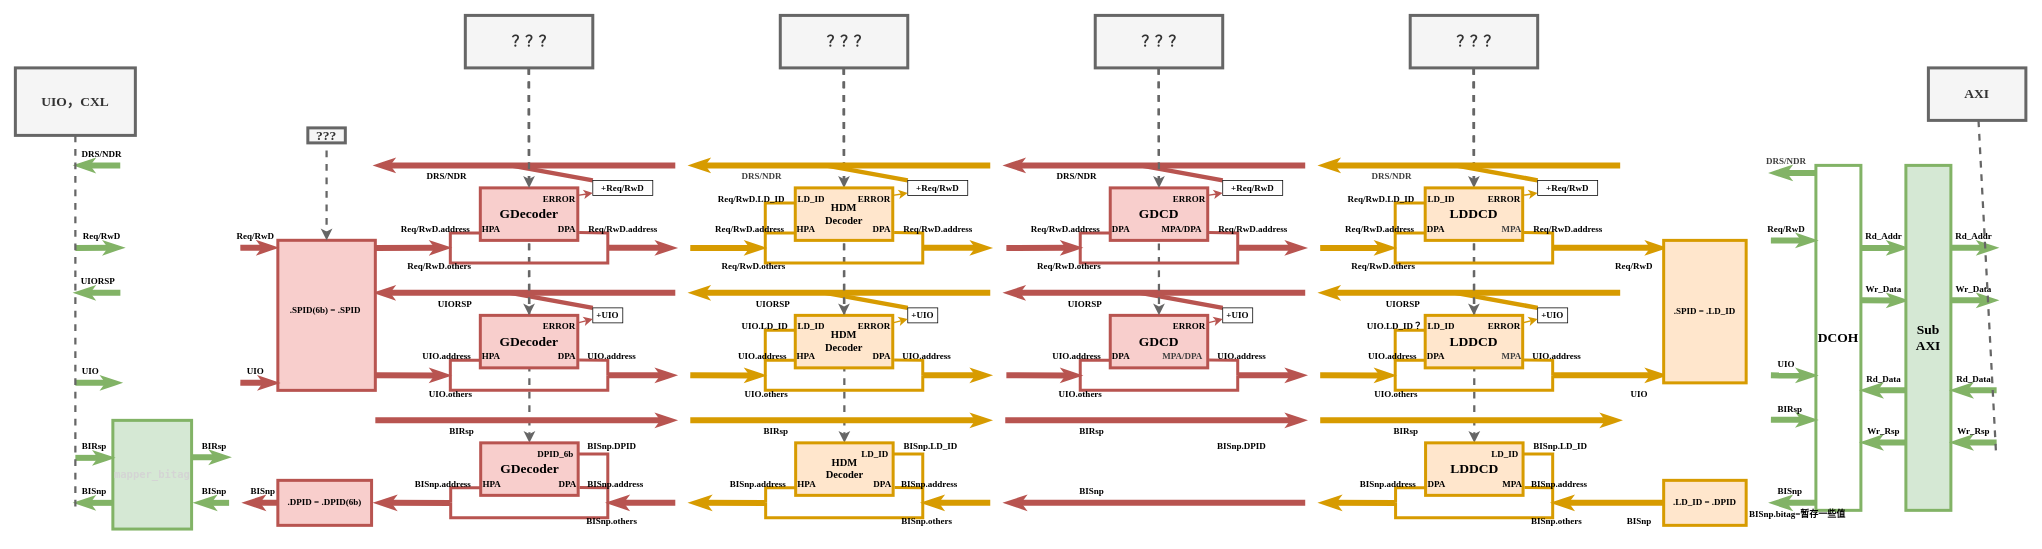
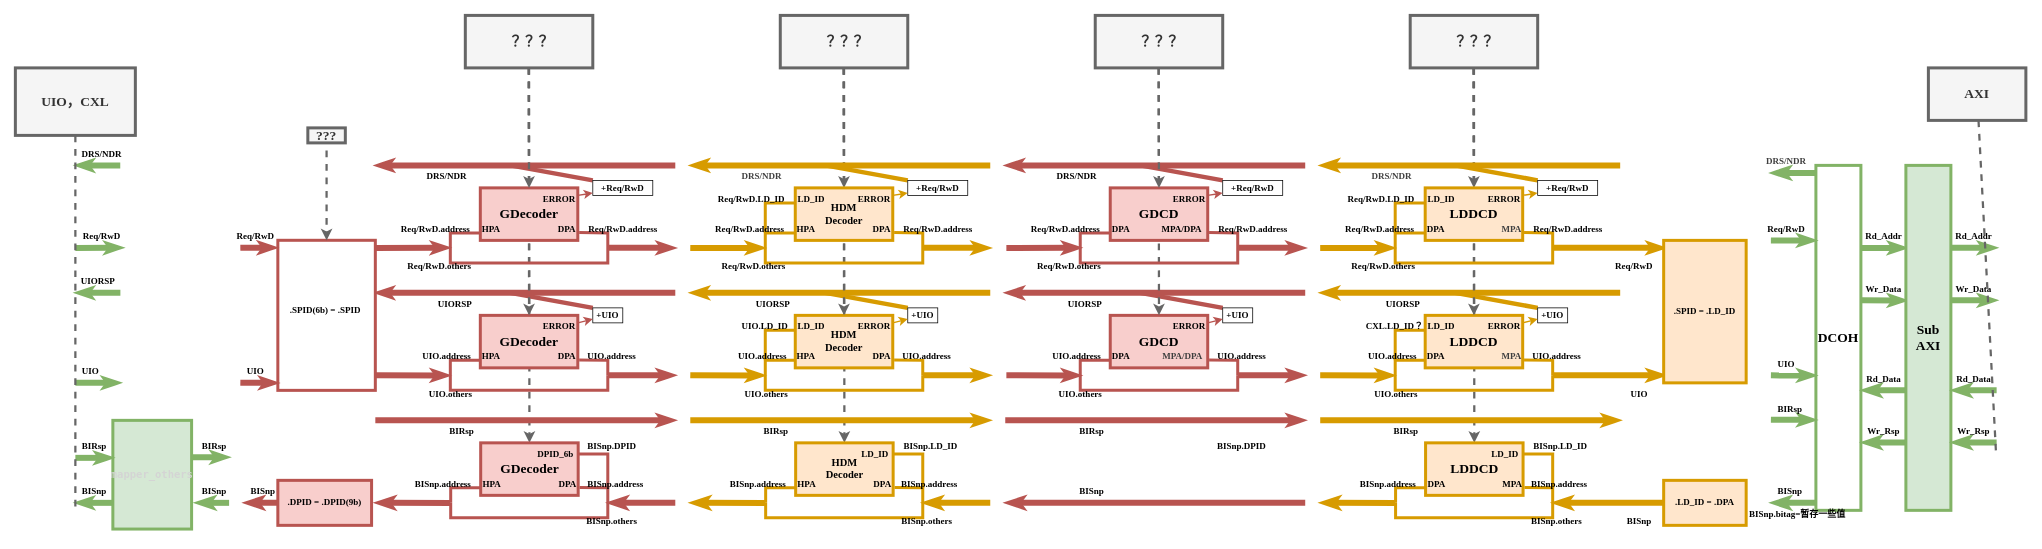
(327, 315) -> (327, 315)
(1395, 327) -> (1395, 327)
(152, 474) -> (152, 474)
(325, 503) -> (325, 503)
(1705, 503) -> (1705, 503)
